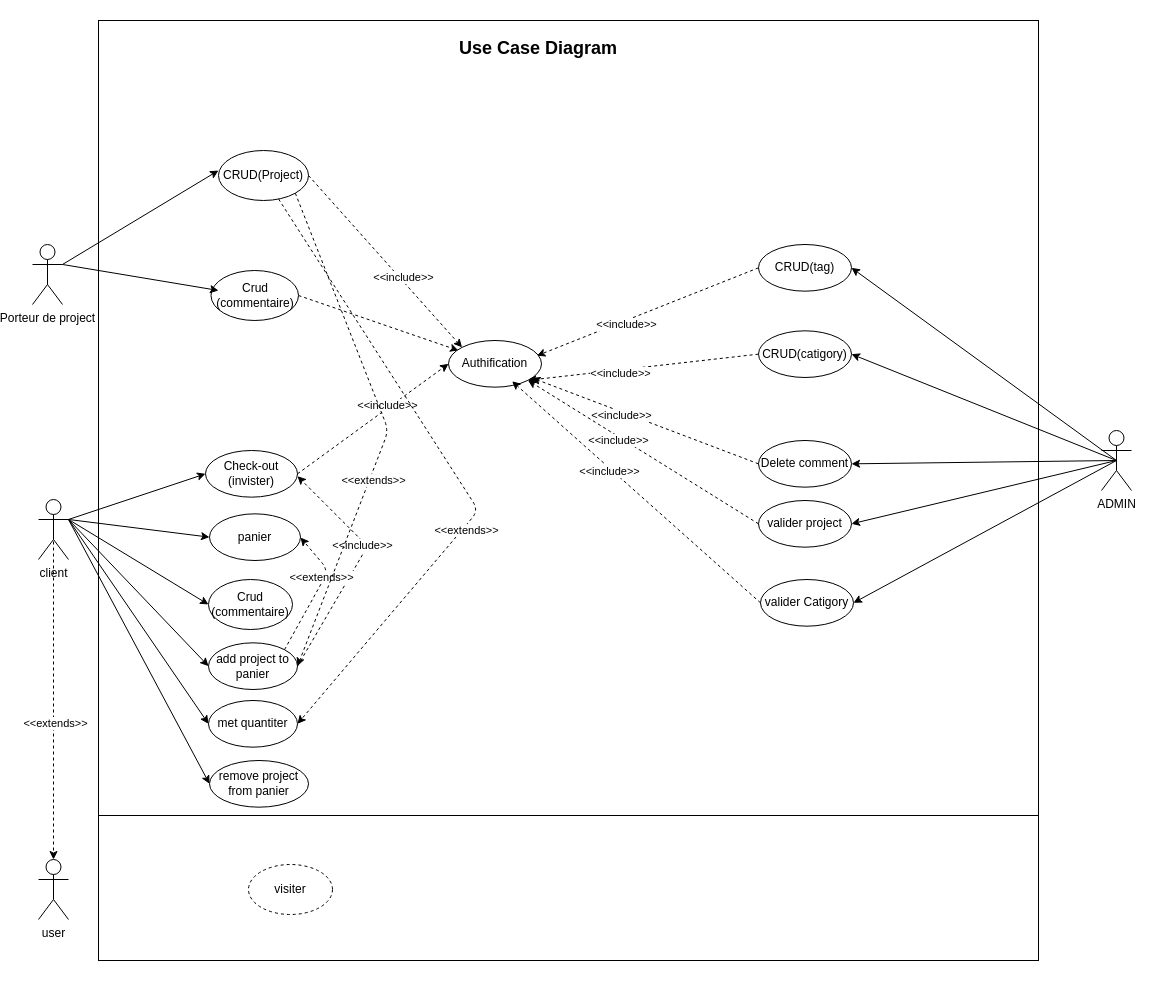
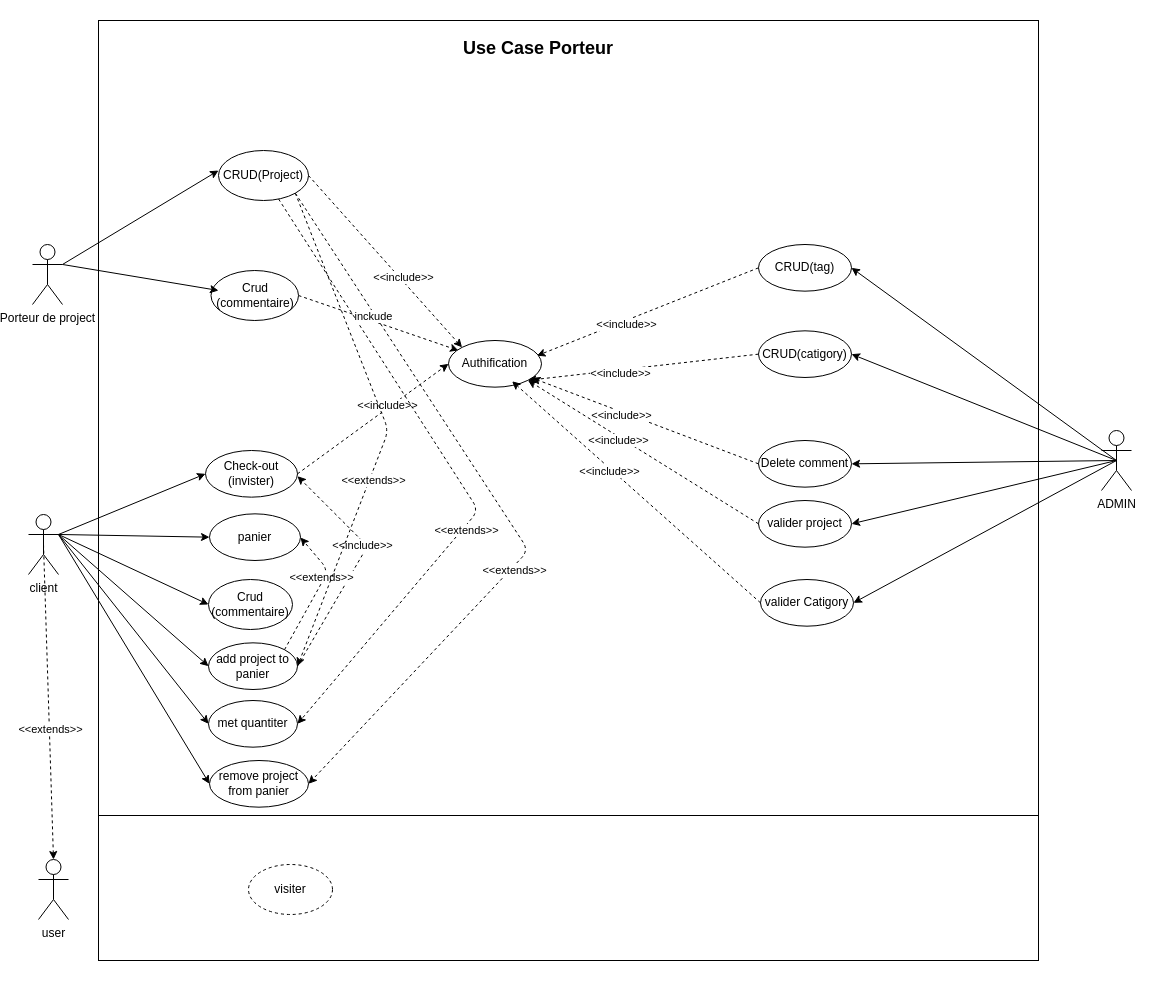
(539, 49) -> (539, 49)
none -> (497, 502)
(54, 530) -> (44, 545)
